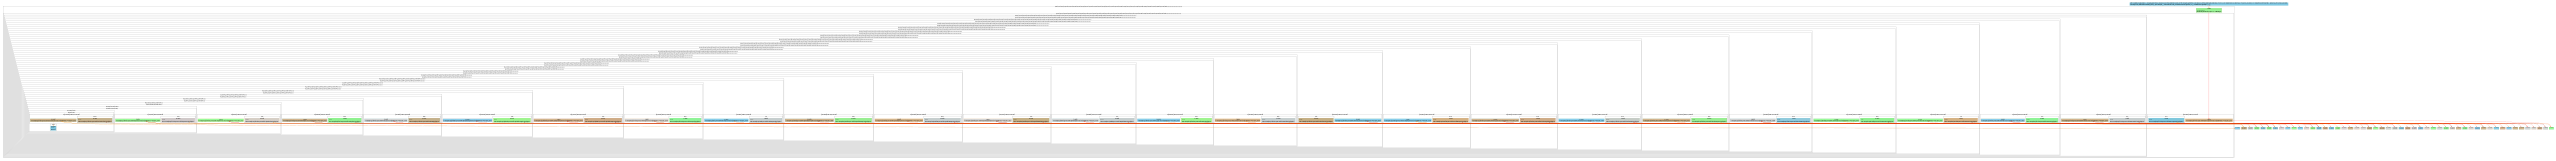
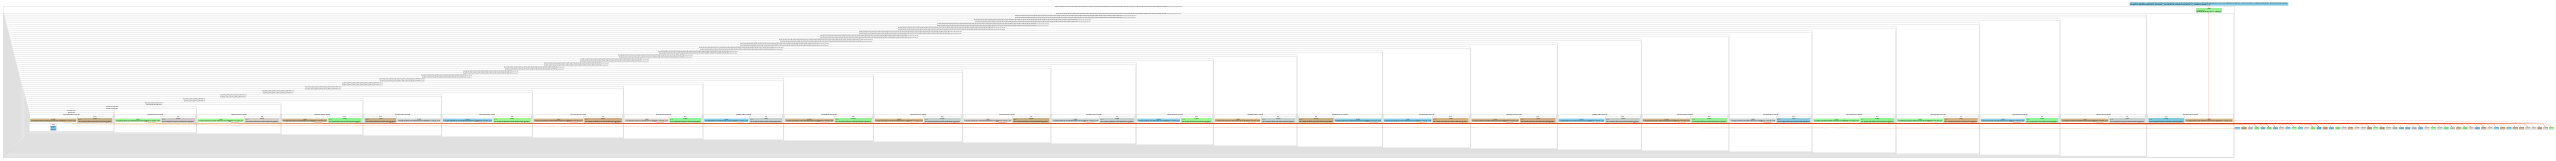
(1345, 124) -> (1343, 124)
(2408, 128) -> (2408, 128)
